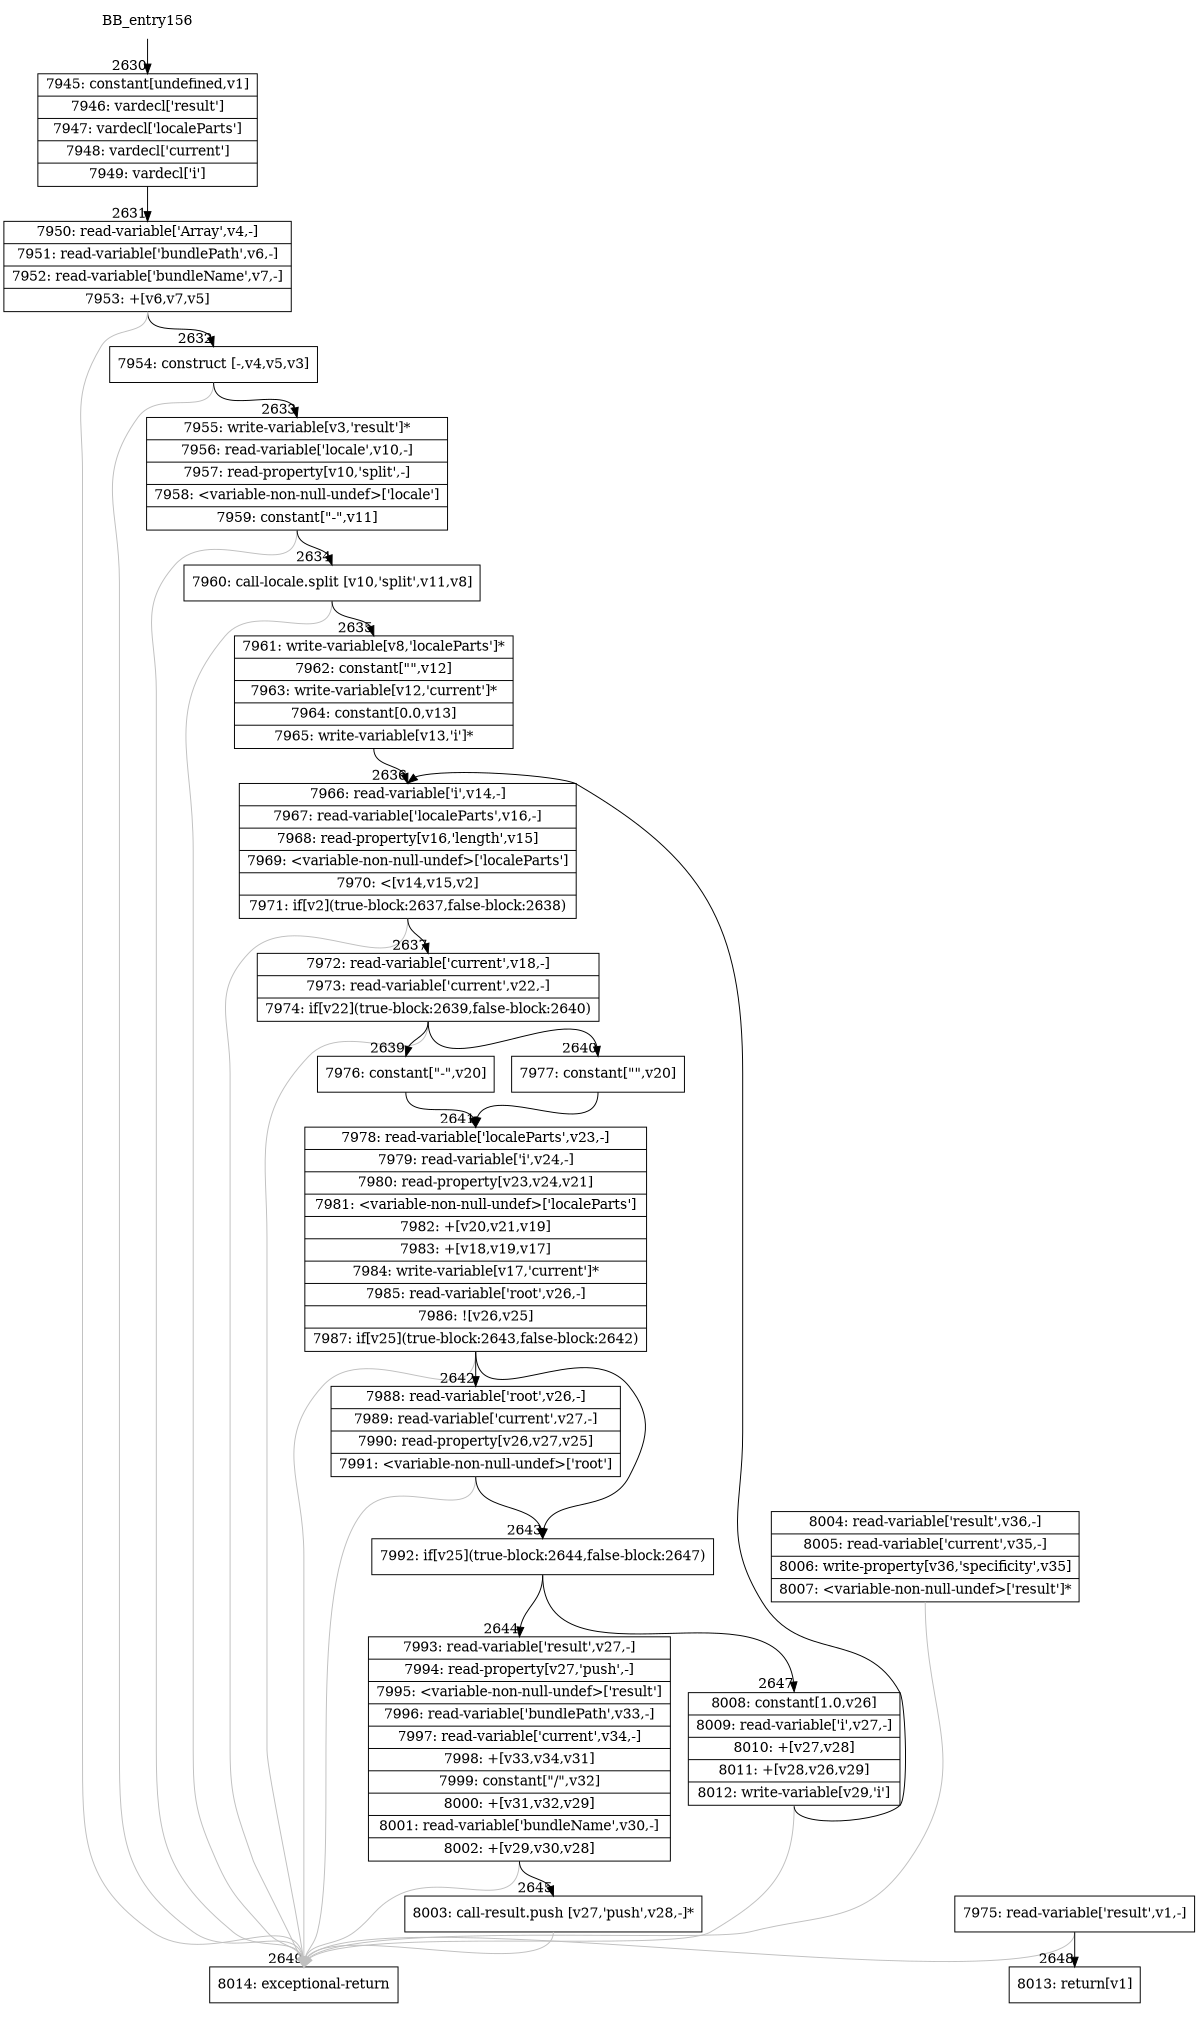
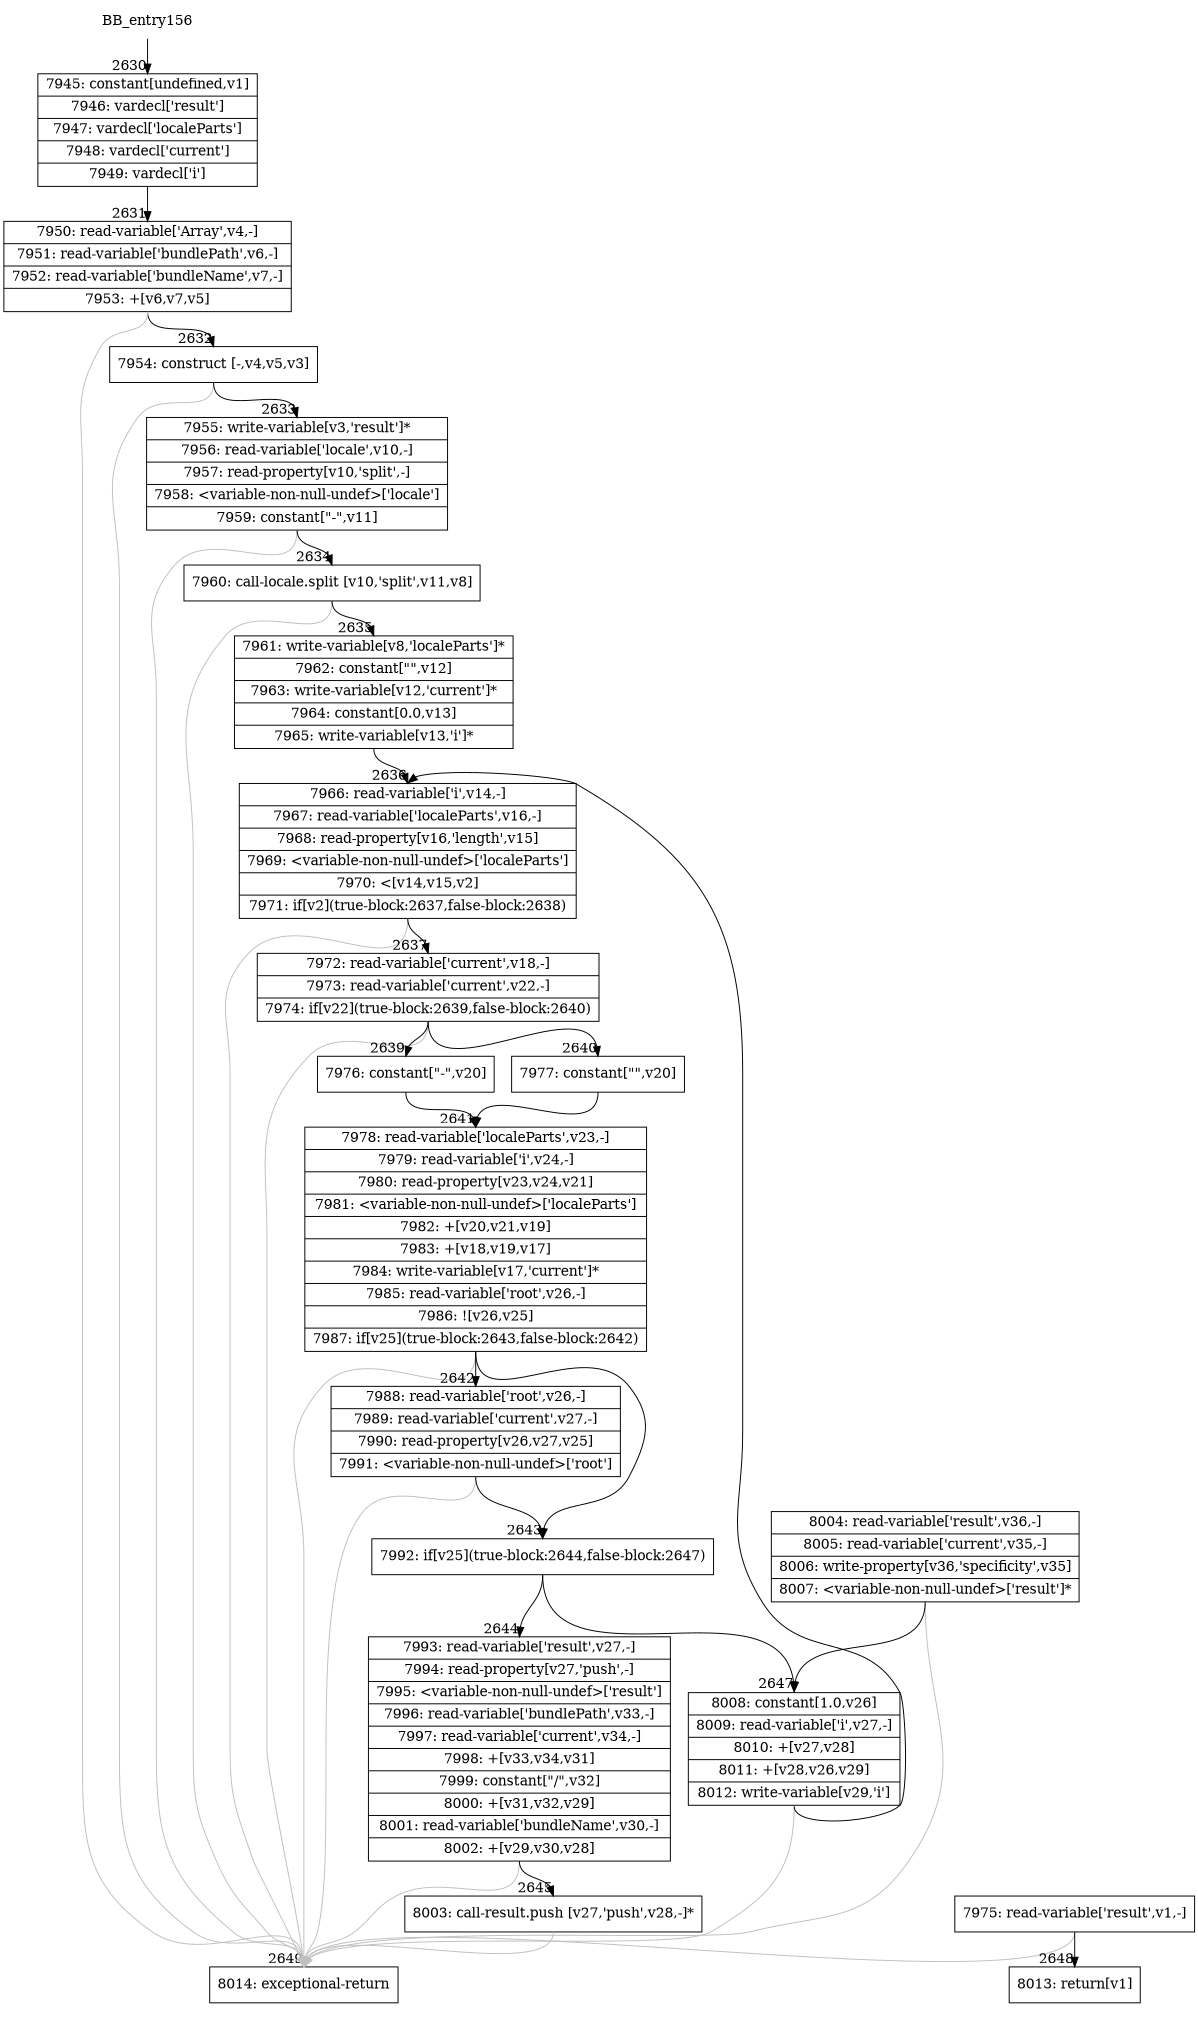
none -> (865, 1646)
